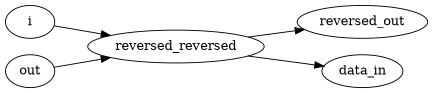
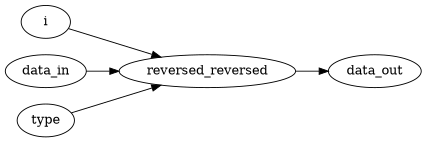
(362, 22) -> (375, 71)
(281, 60) -> (98, 71)
(30, 71) -> (46, 120)
